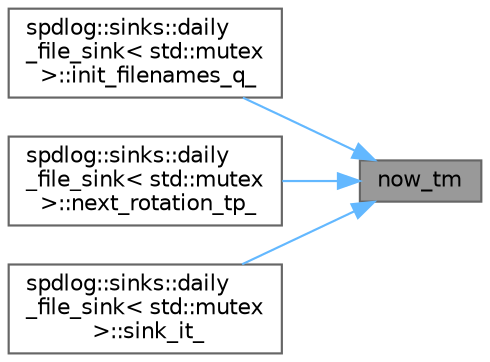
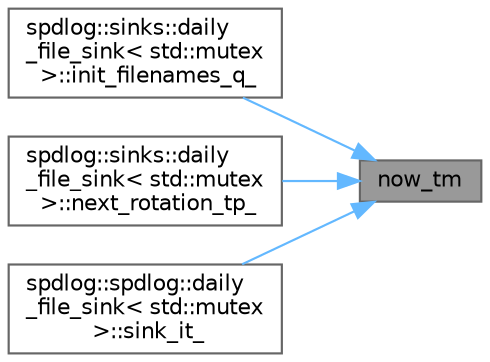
(145, 309) -> (145, 309)
